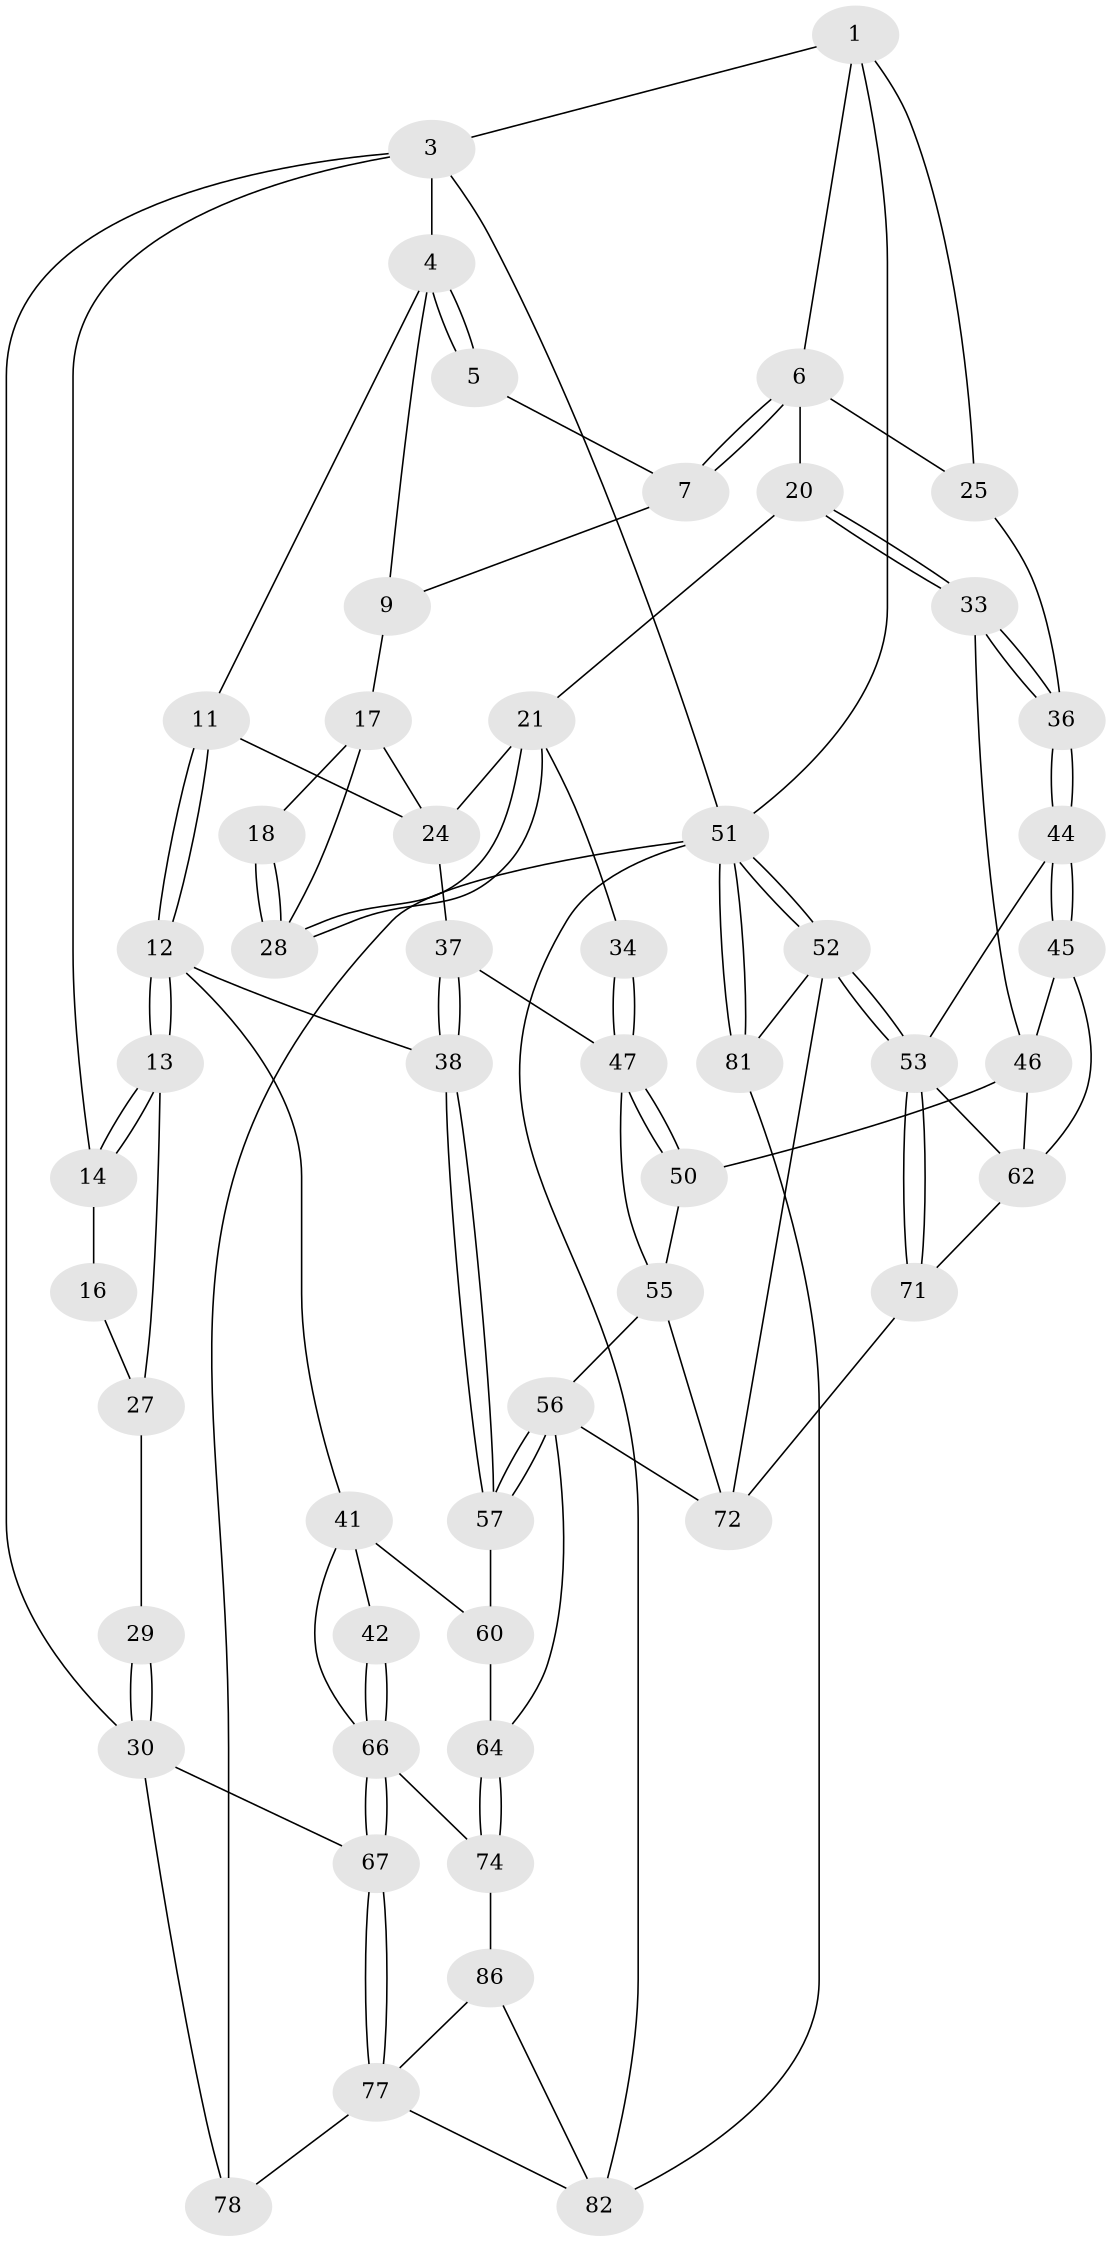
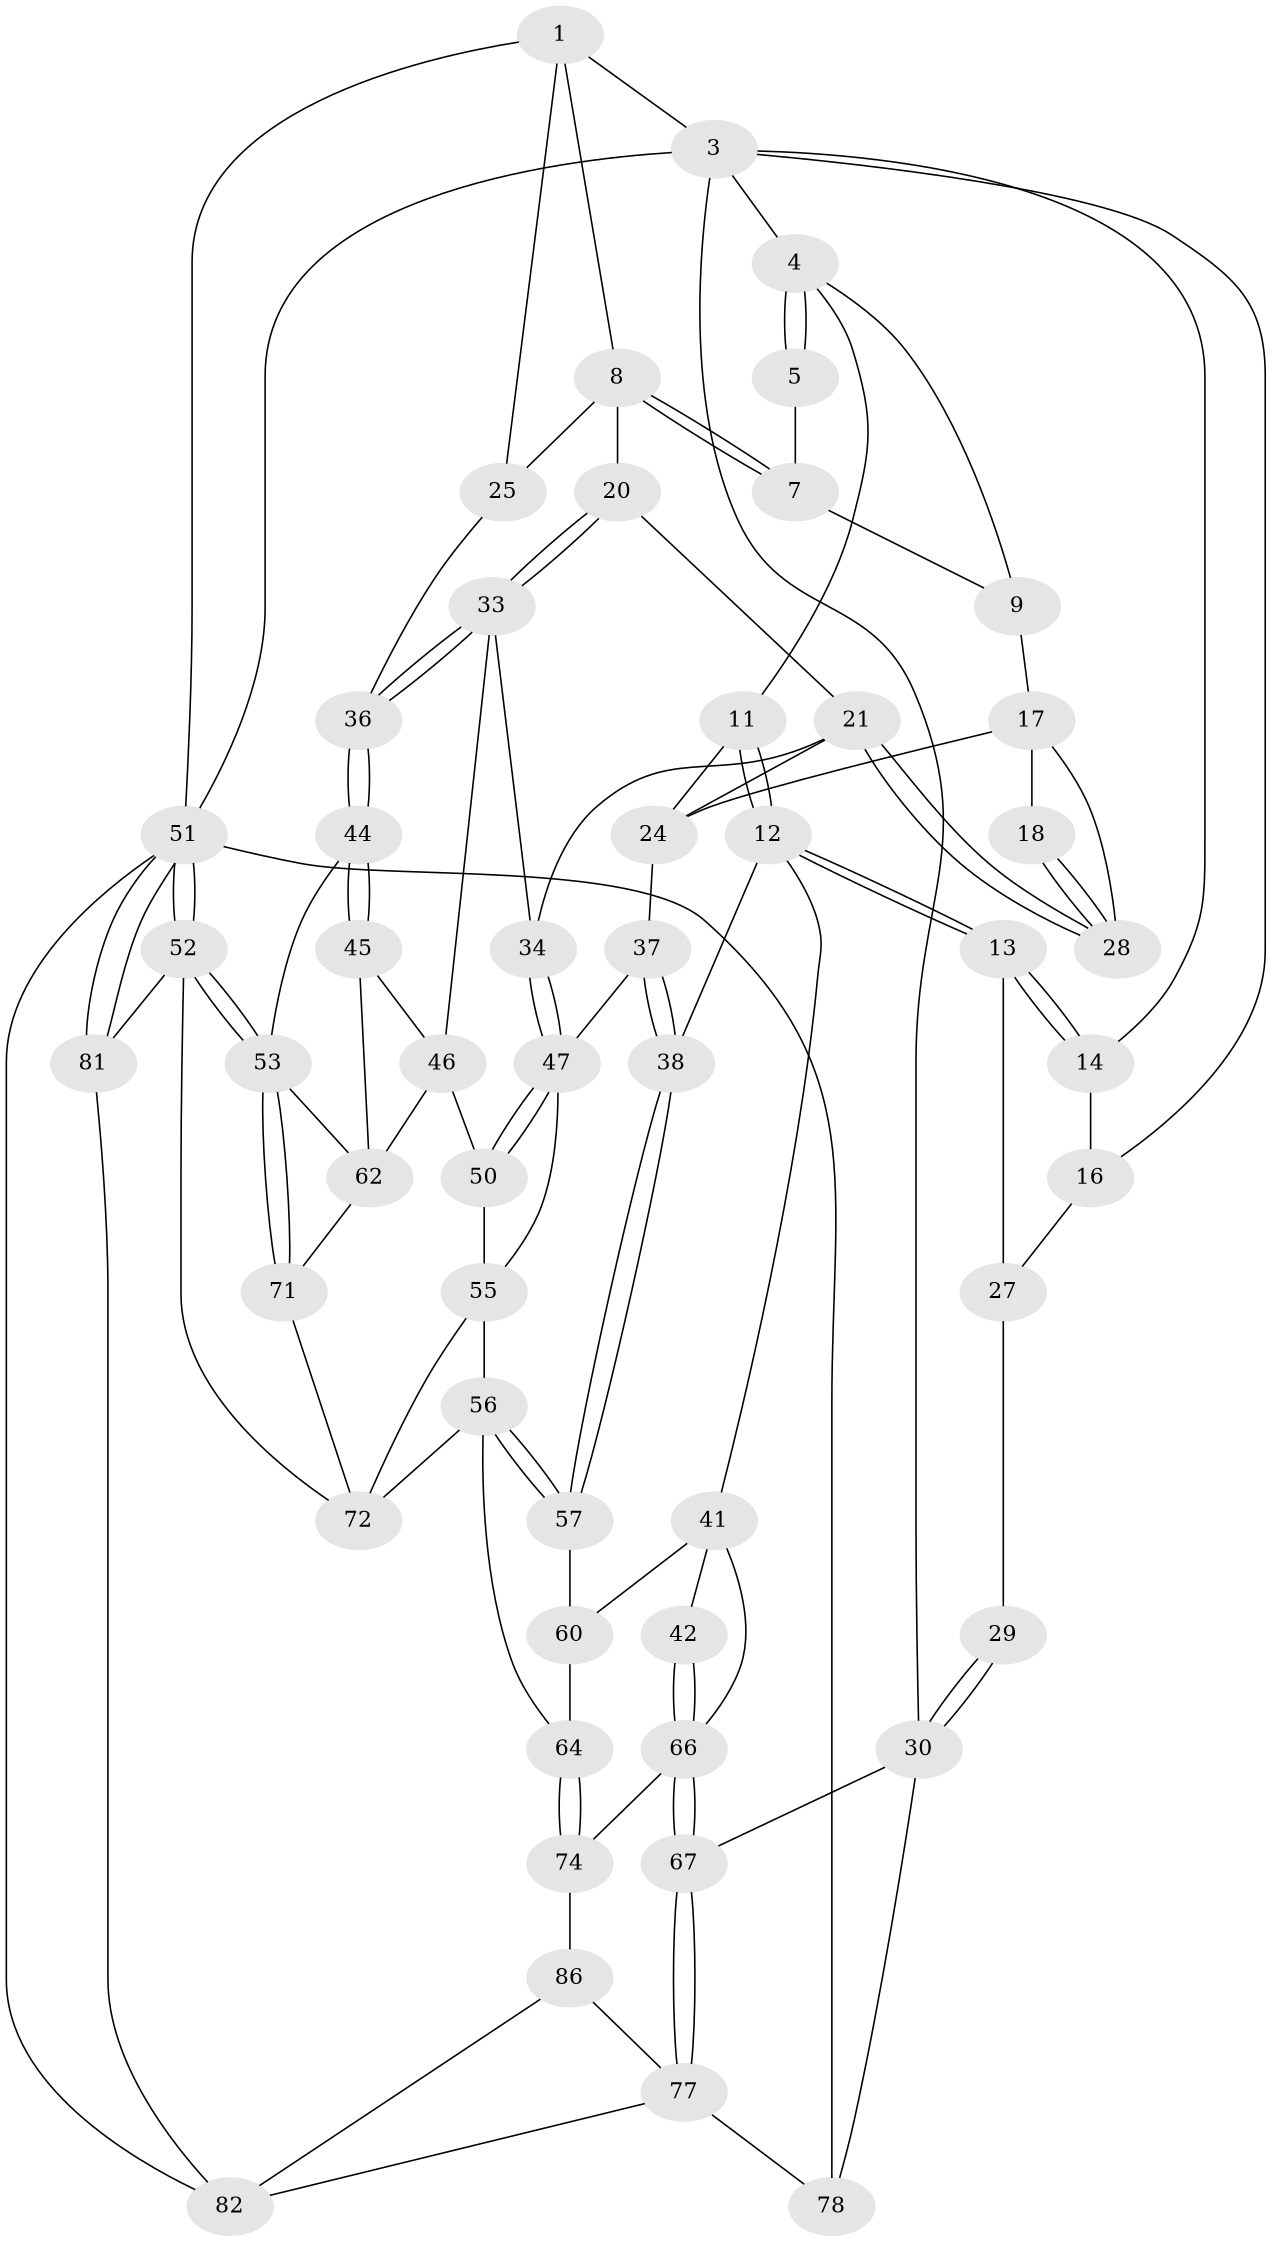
(800, 378) -> (618, 378)
none -> (1265, 492)
none -> (513, 778)
